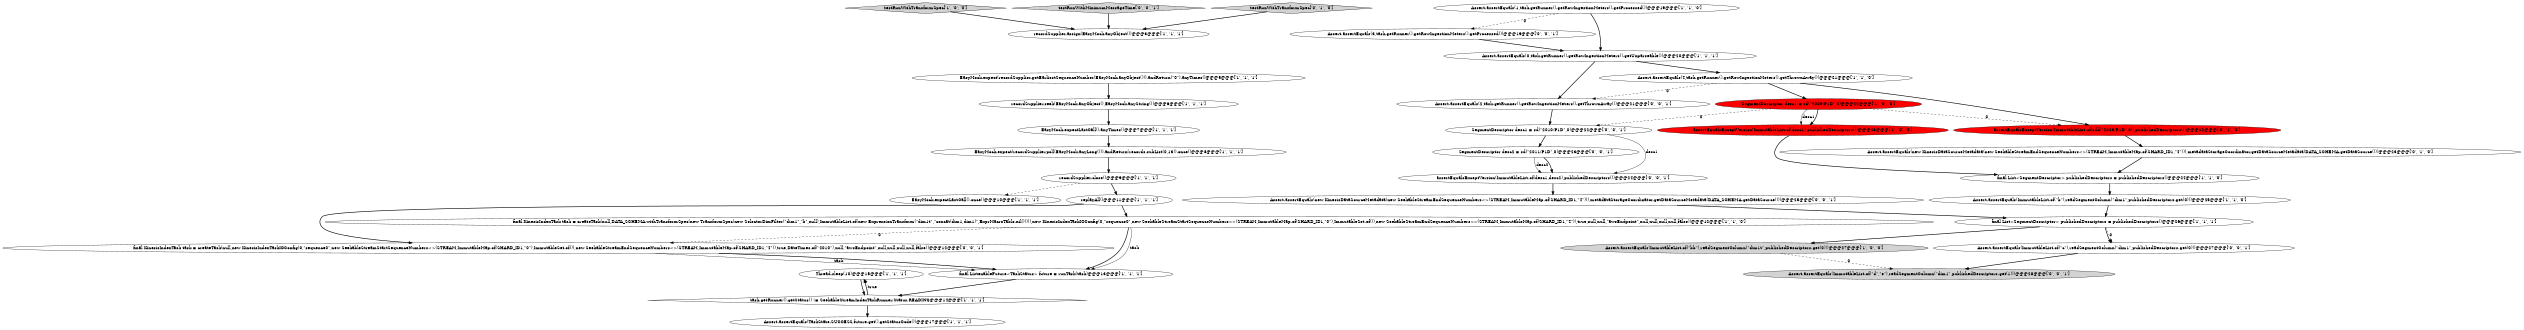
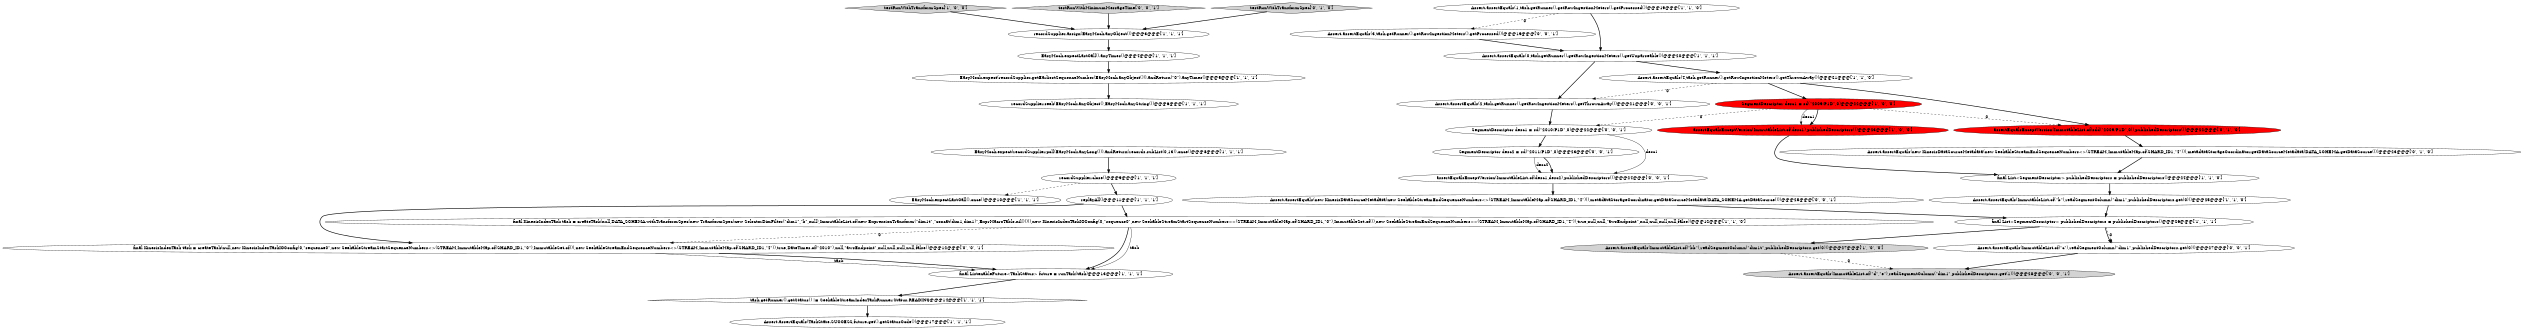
none -> (1109, 56)
(1109, 130) -> none
(861, 274) -> none
